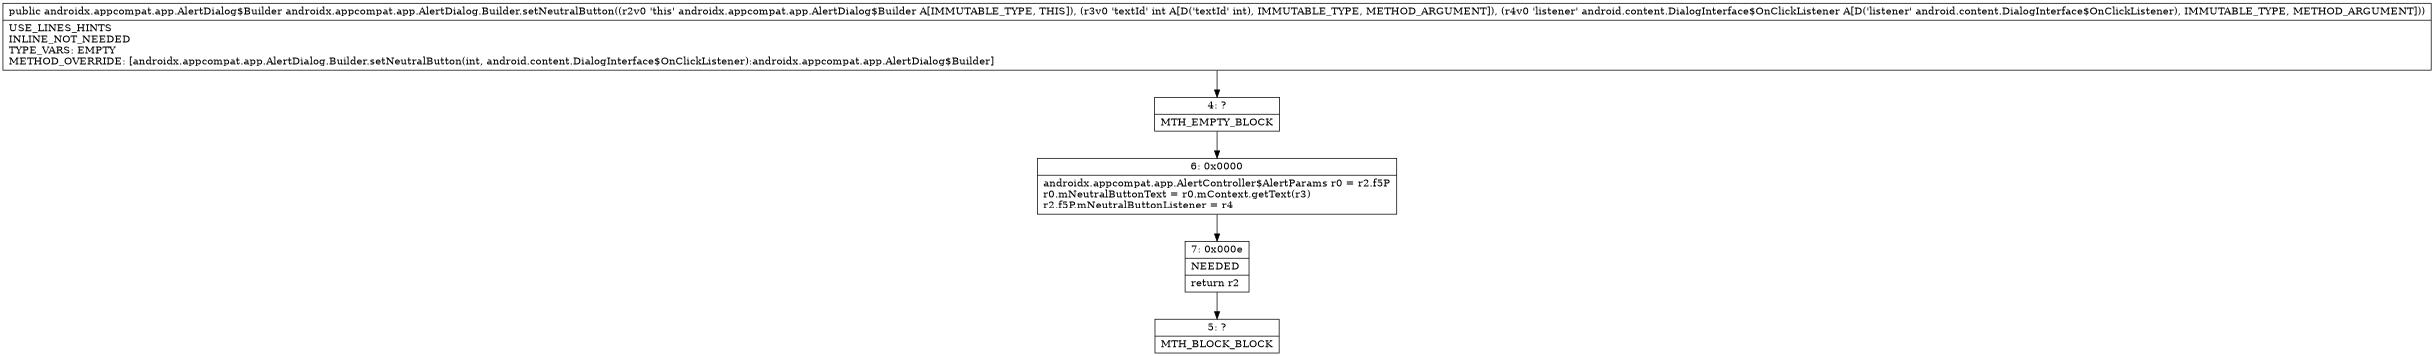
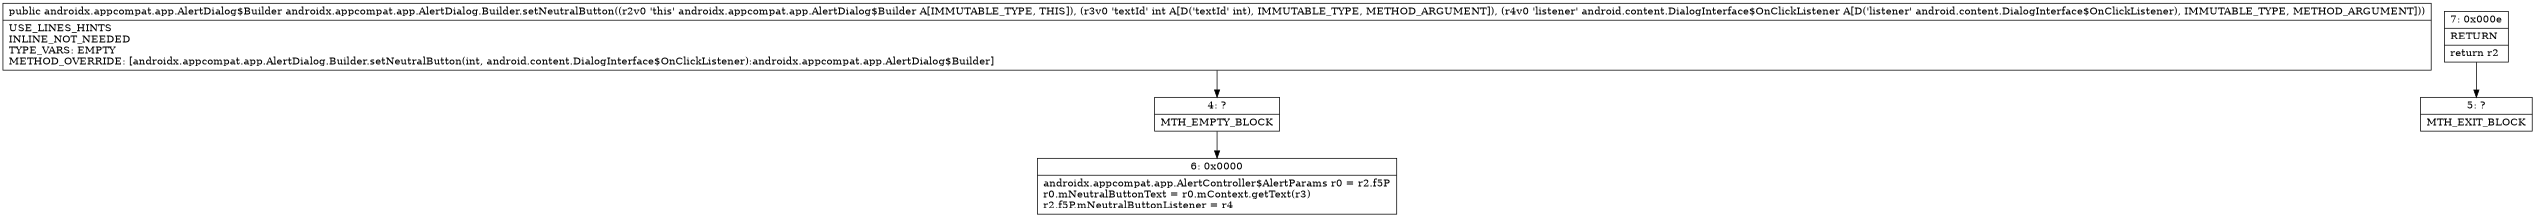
(1217, 224) -> none
(1216, 266) -> (2474, 36)
(1217, 344) -> (2476, 122)
